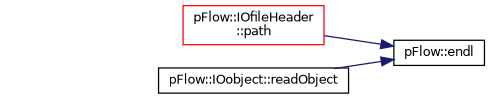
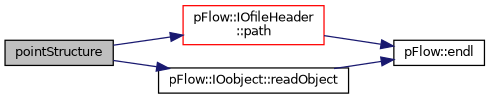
none -> (59, 53)
